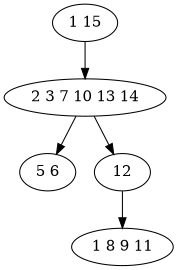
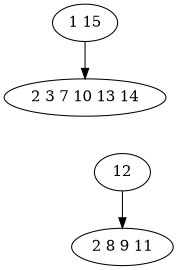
(101, 130) -> none
(48, 172) -> none
(122, 247) -> (122, 247)
